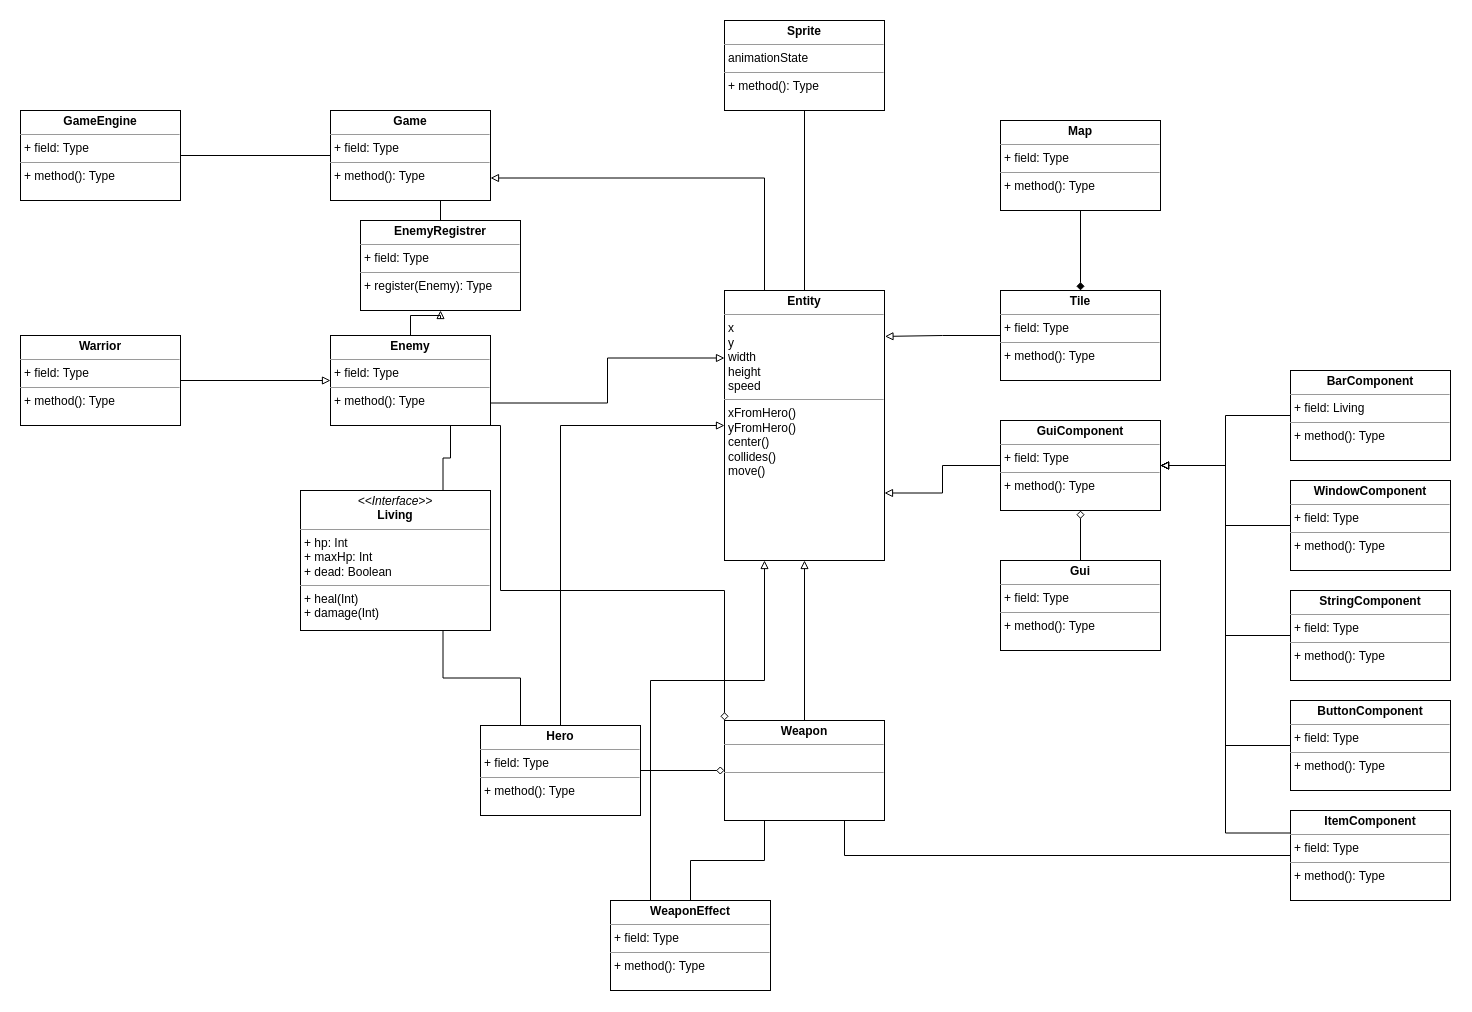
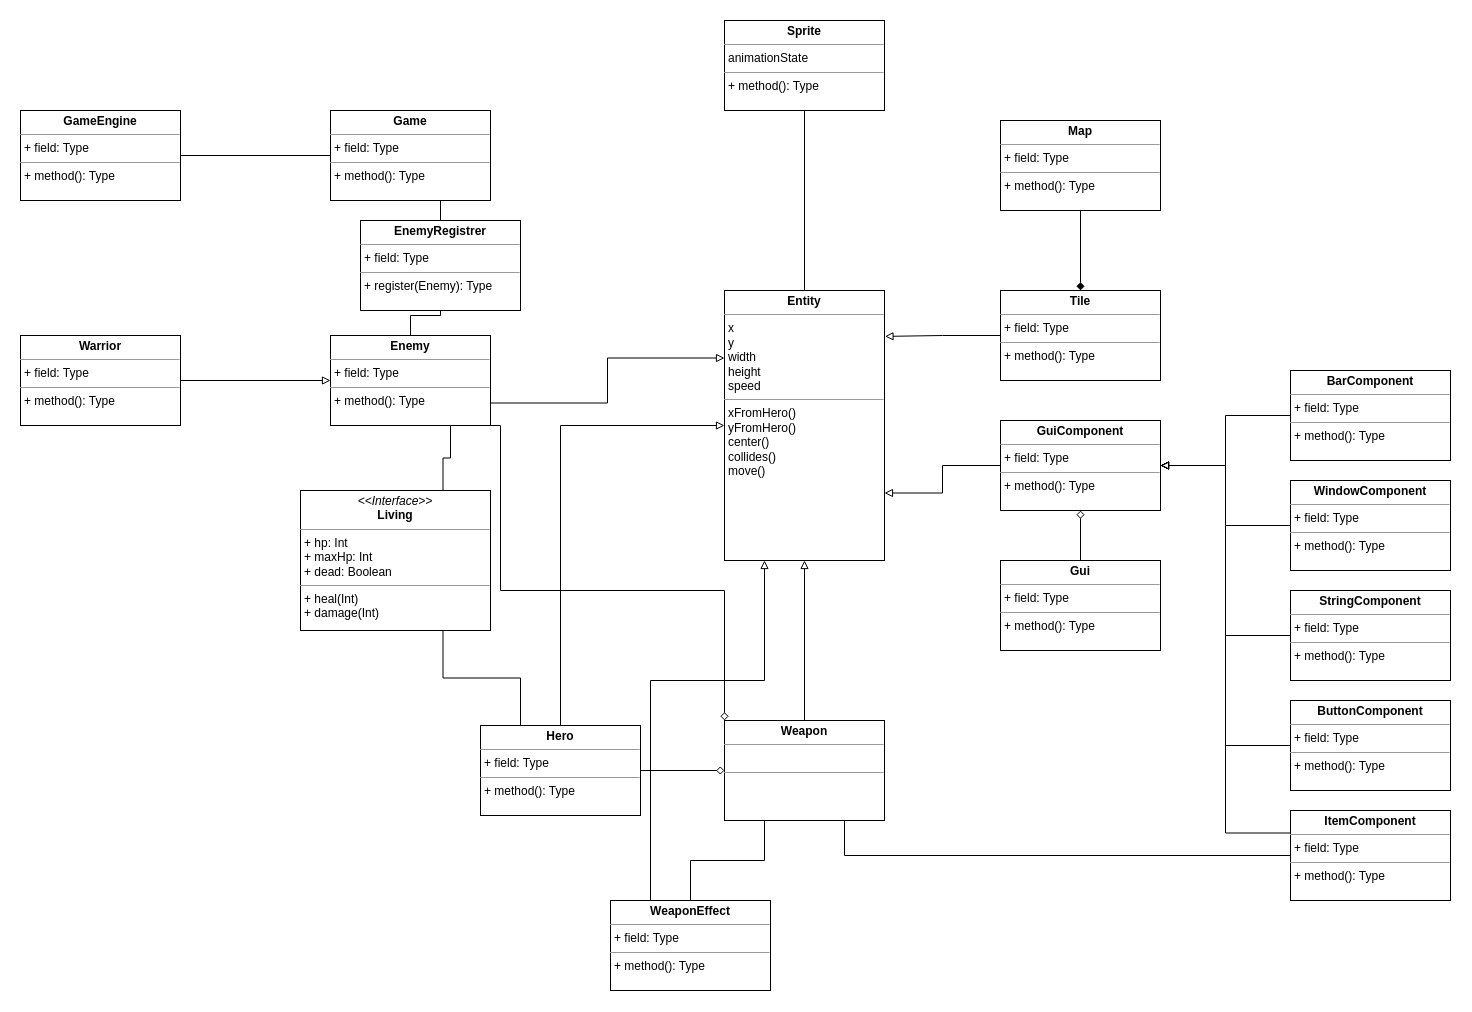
(688, 178) -> none
(440, 316) -> (440, 316)
(1340, 392) -> (1340, 392)
